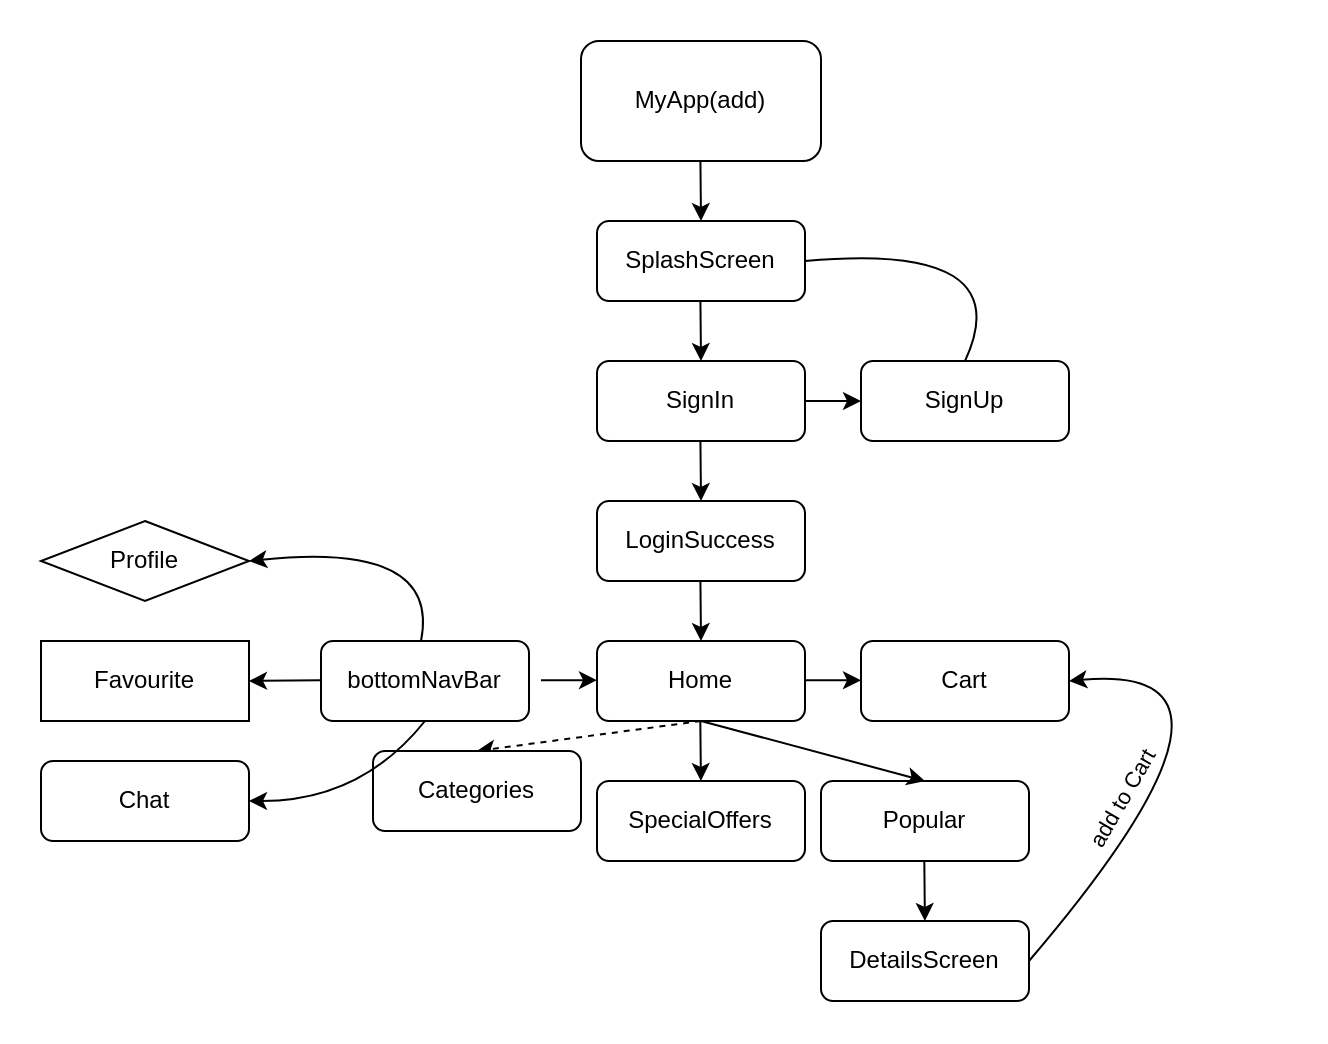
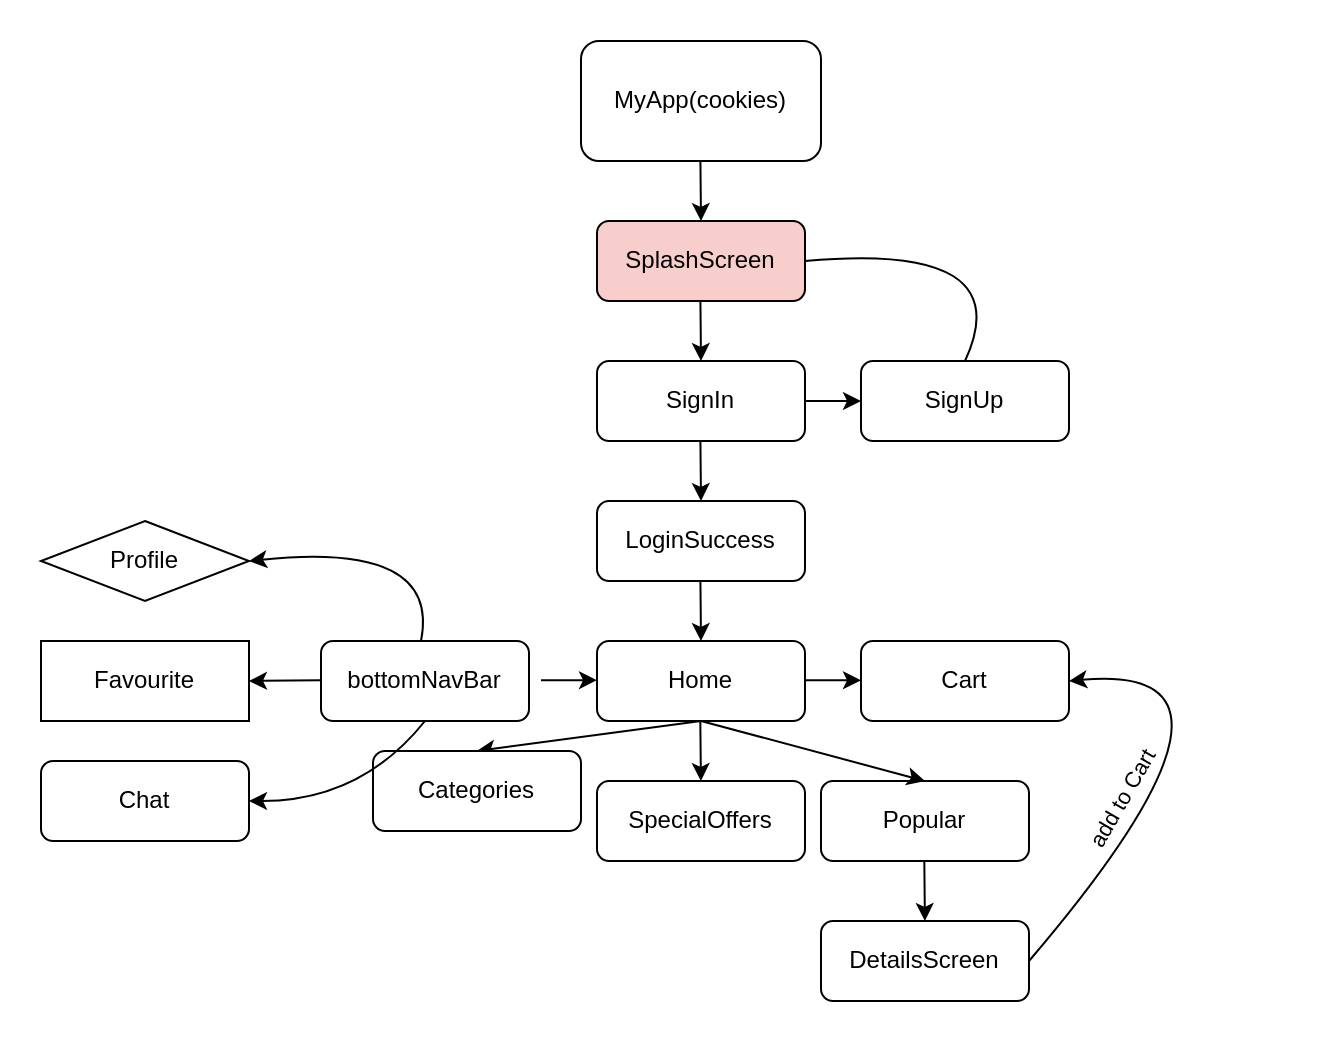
(701, 101) -> (701, 101)
(701, 261) -> (701, 261)
(593, 735) -> (593, 735)
